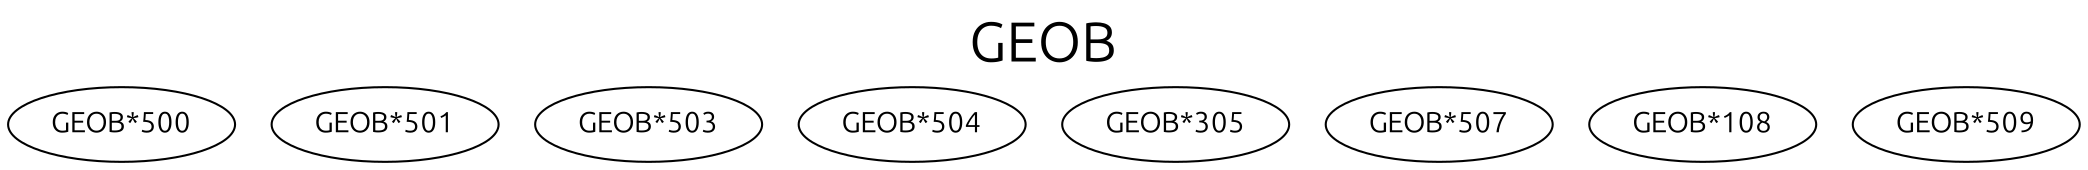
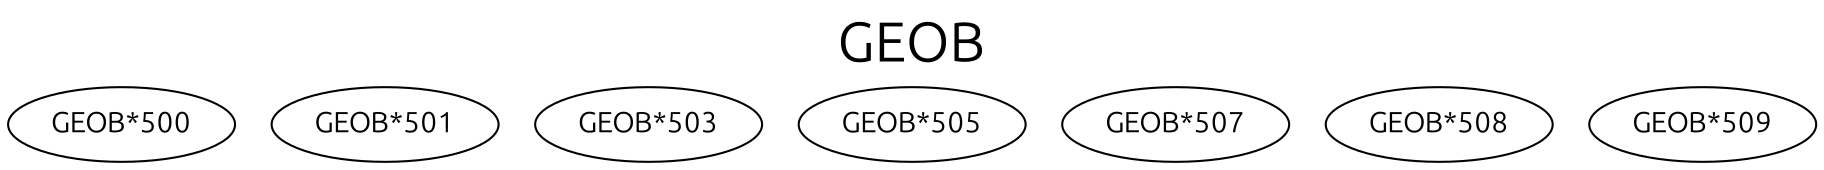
(912, 125) -> none
(1176, 125) -> (912, 125)
(1703, 125) -> (1439, 125)
